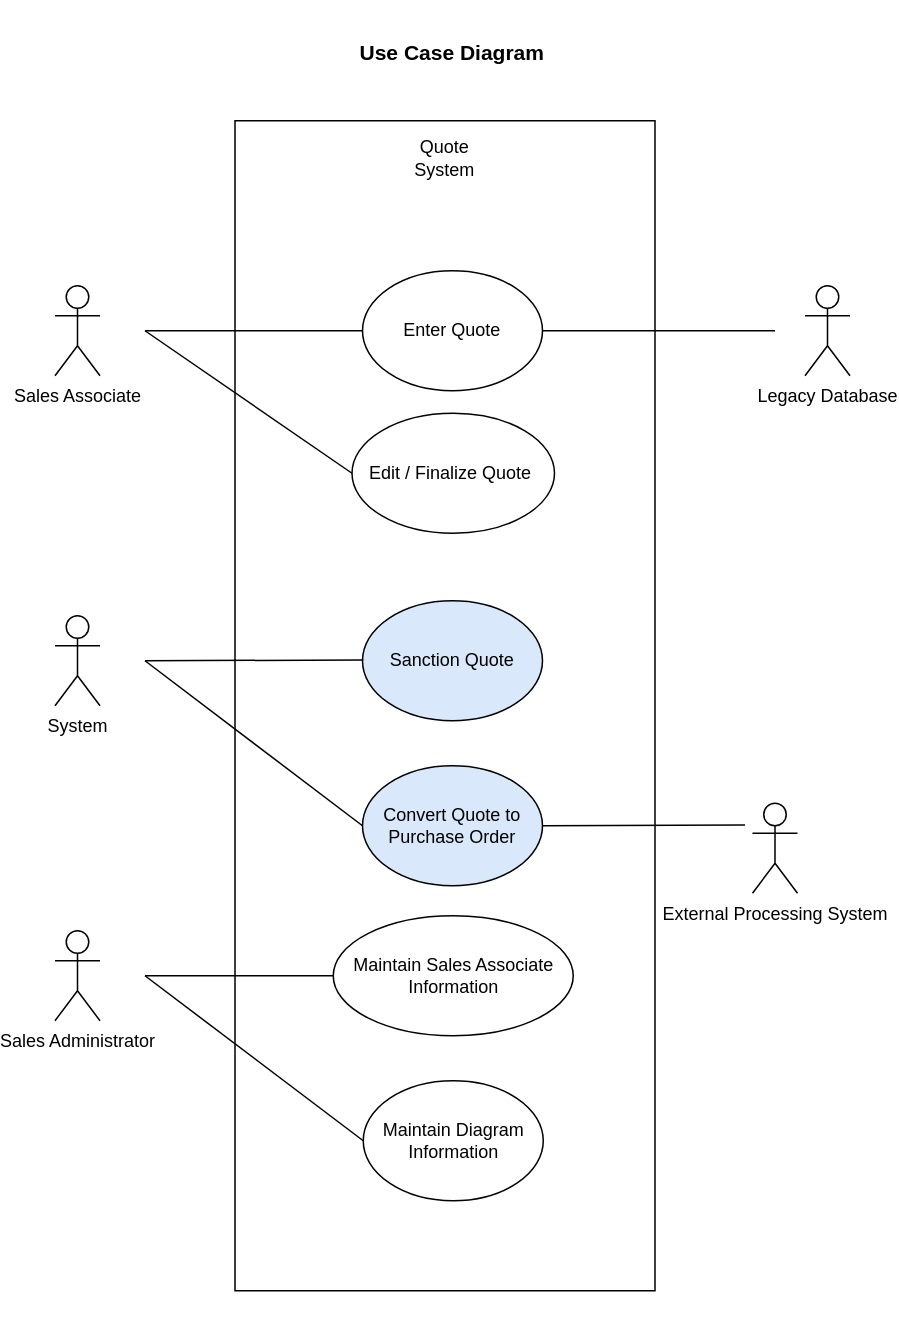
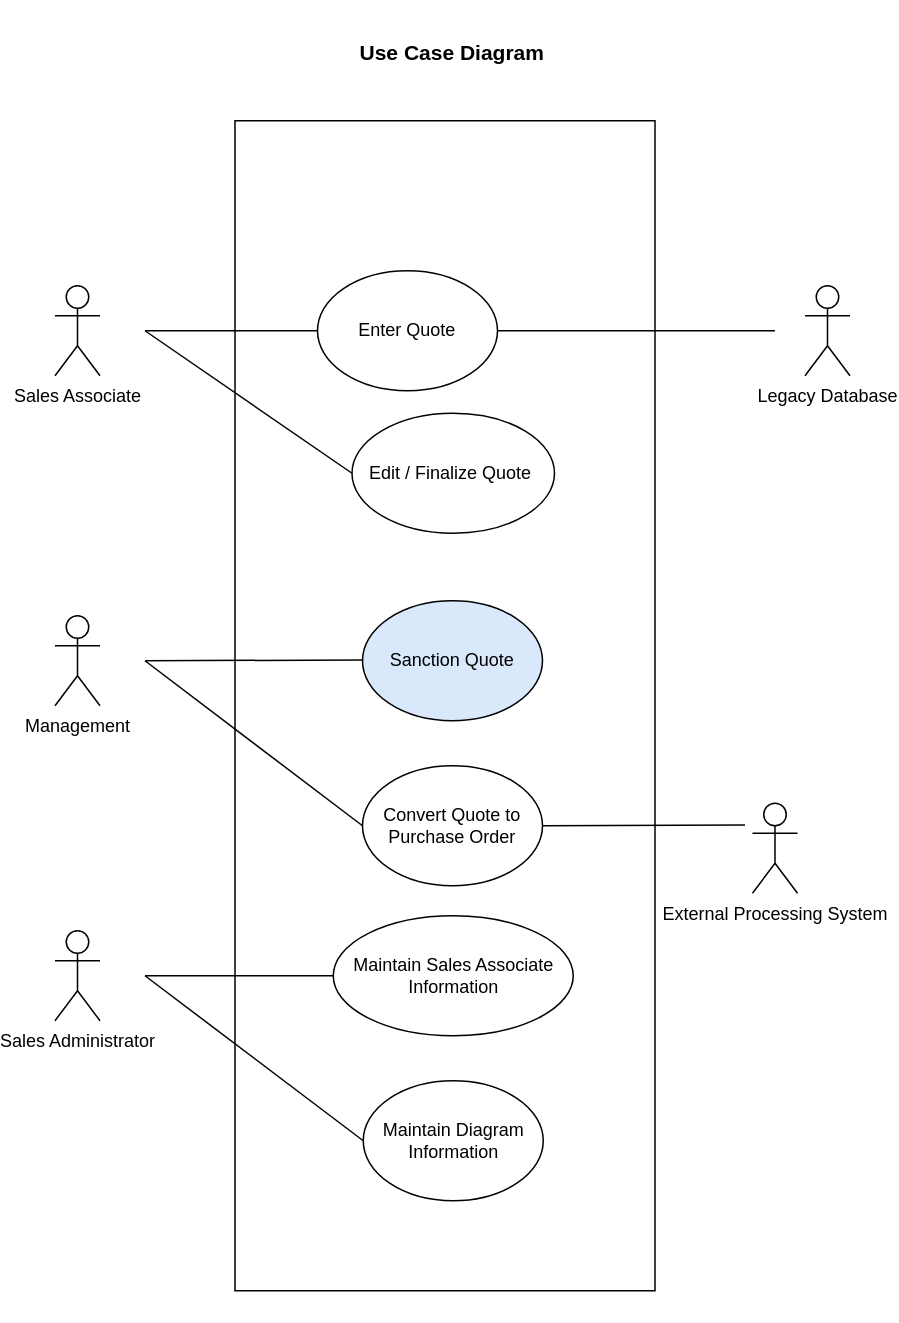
(445, 158) -> none
(452, 331) -> (407, 331)
(78, 727) -> (78, 727)
(452, 826) -> (452, 826)
